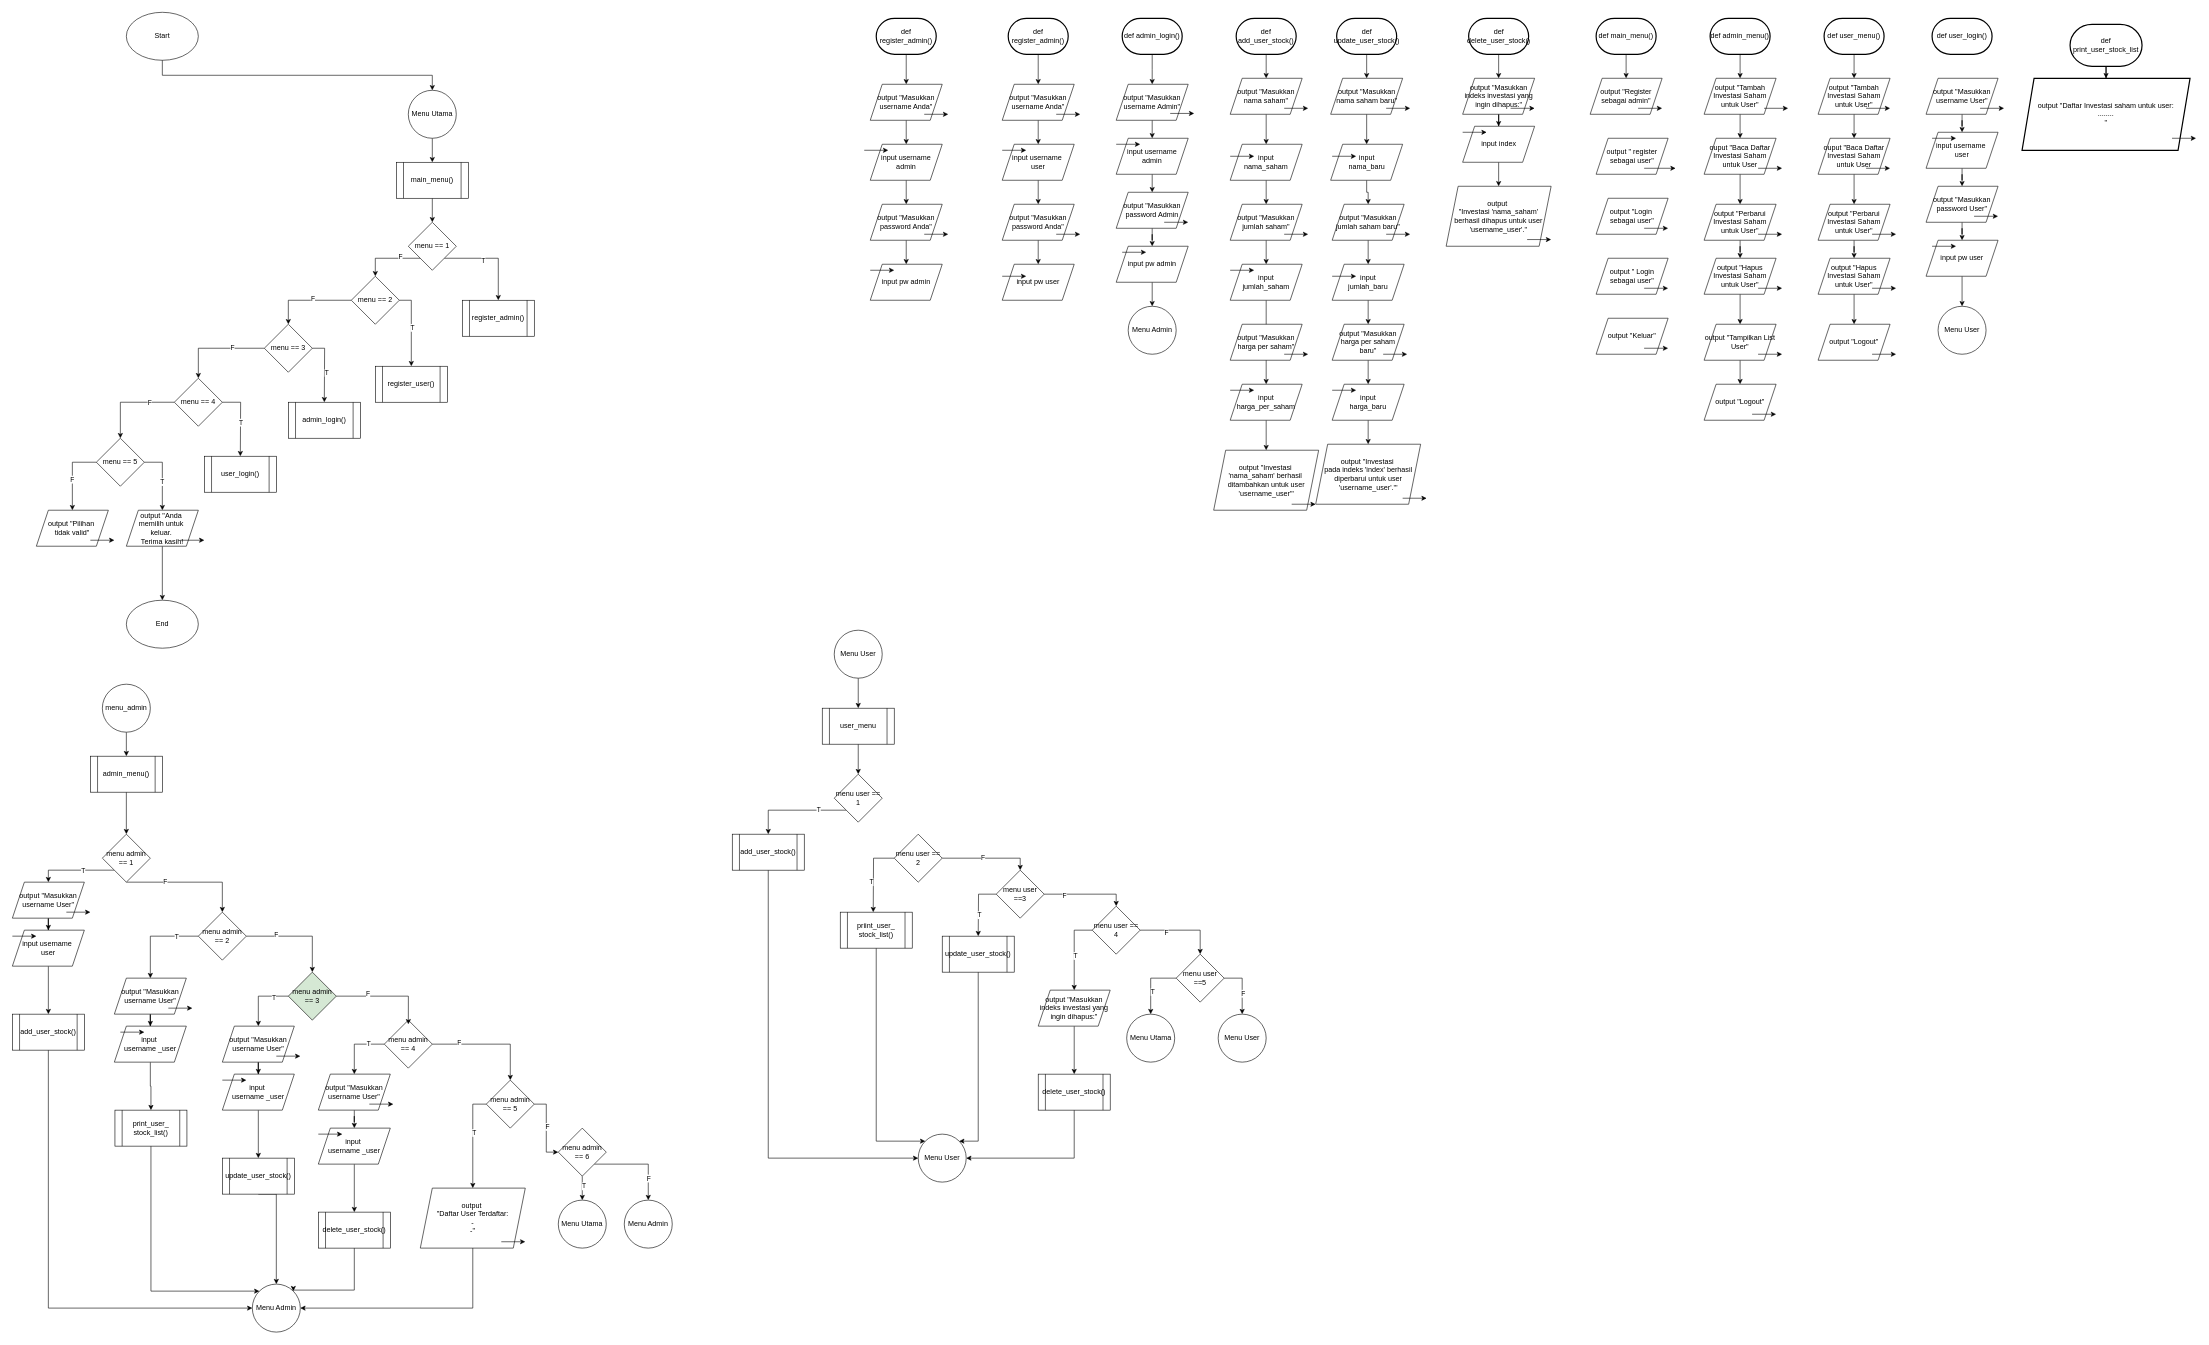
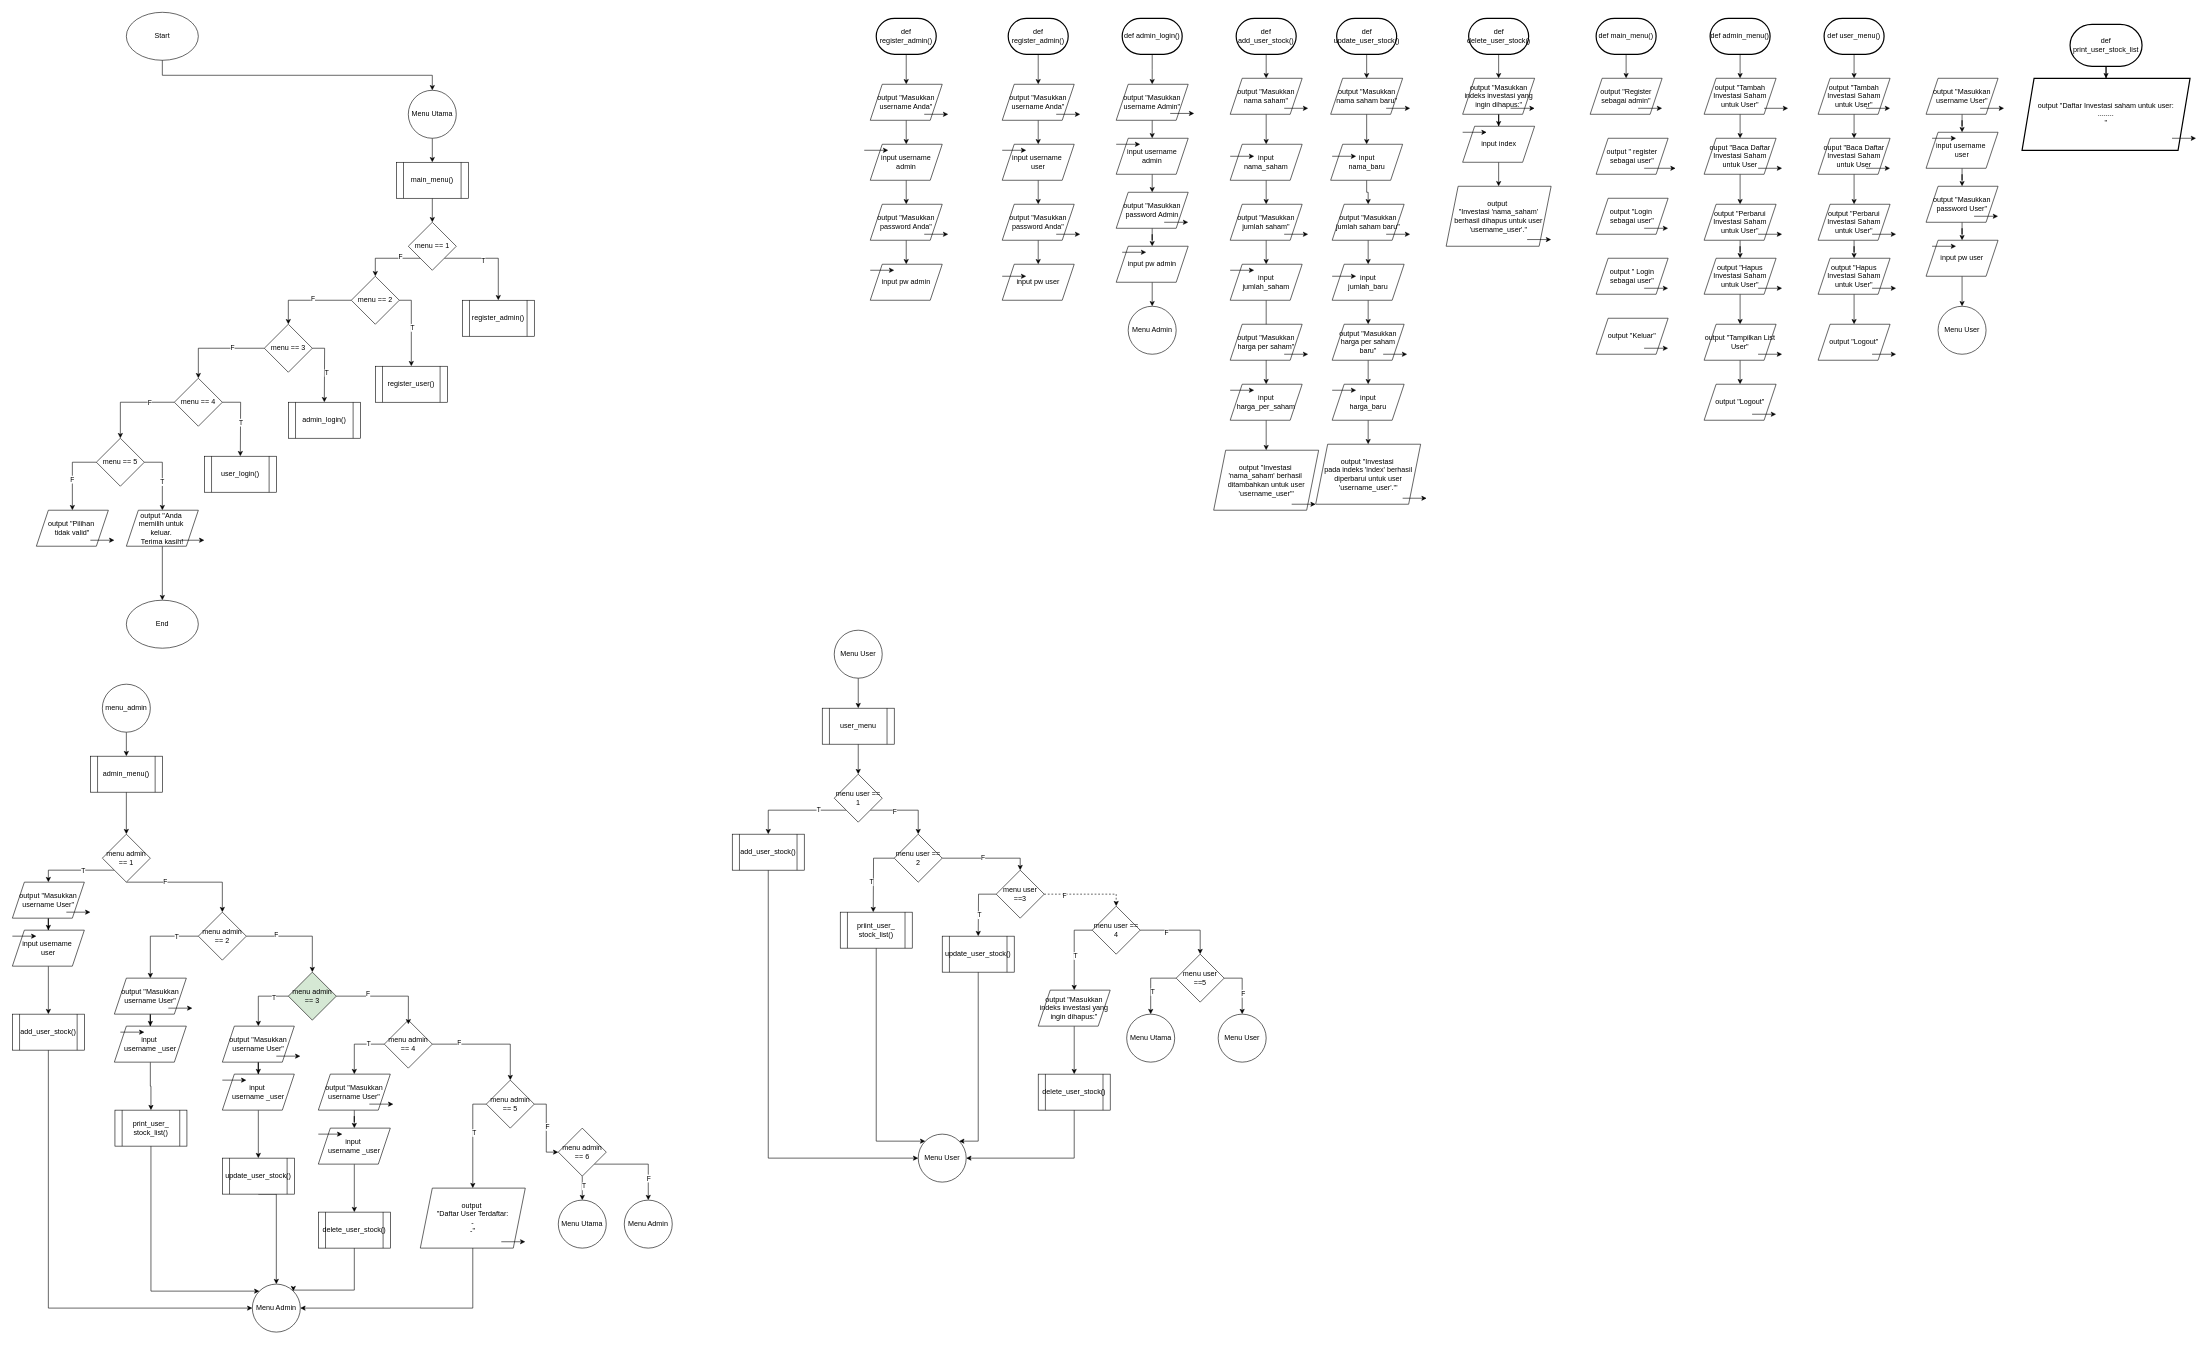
(1962, 36) -> none
none -> (894, 810)
(1084, 894) -> (1084, 894)
